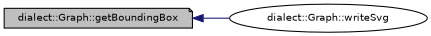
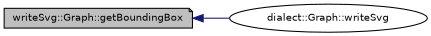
(98, 18) -> (98, 18)
